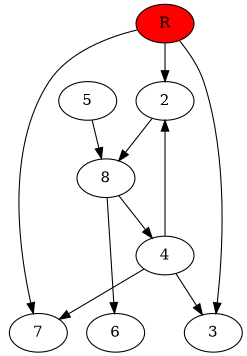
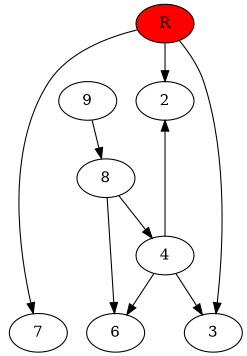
(88, 101) -> (88, 101)
(139, 135) -> none
(106, 291) -> (143, 290)
